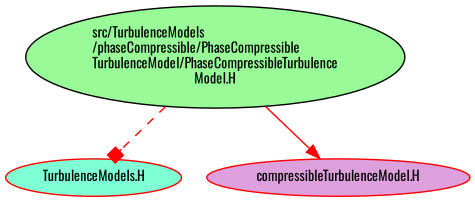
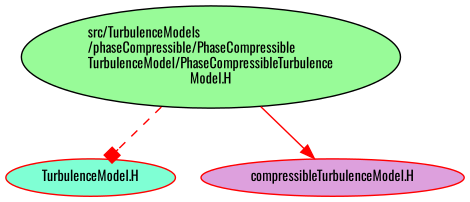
(94, 178) -> (91, 178)
